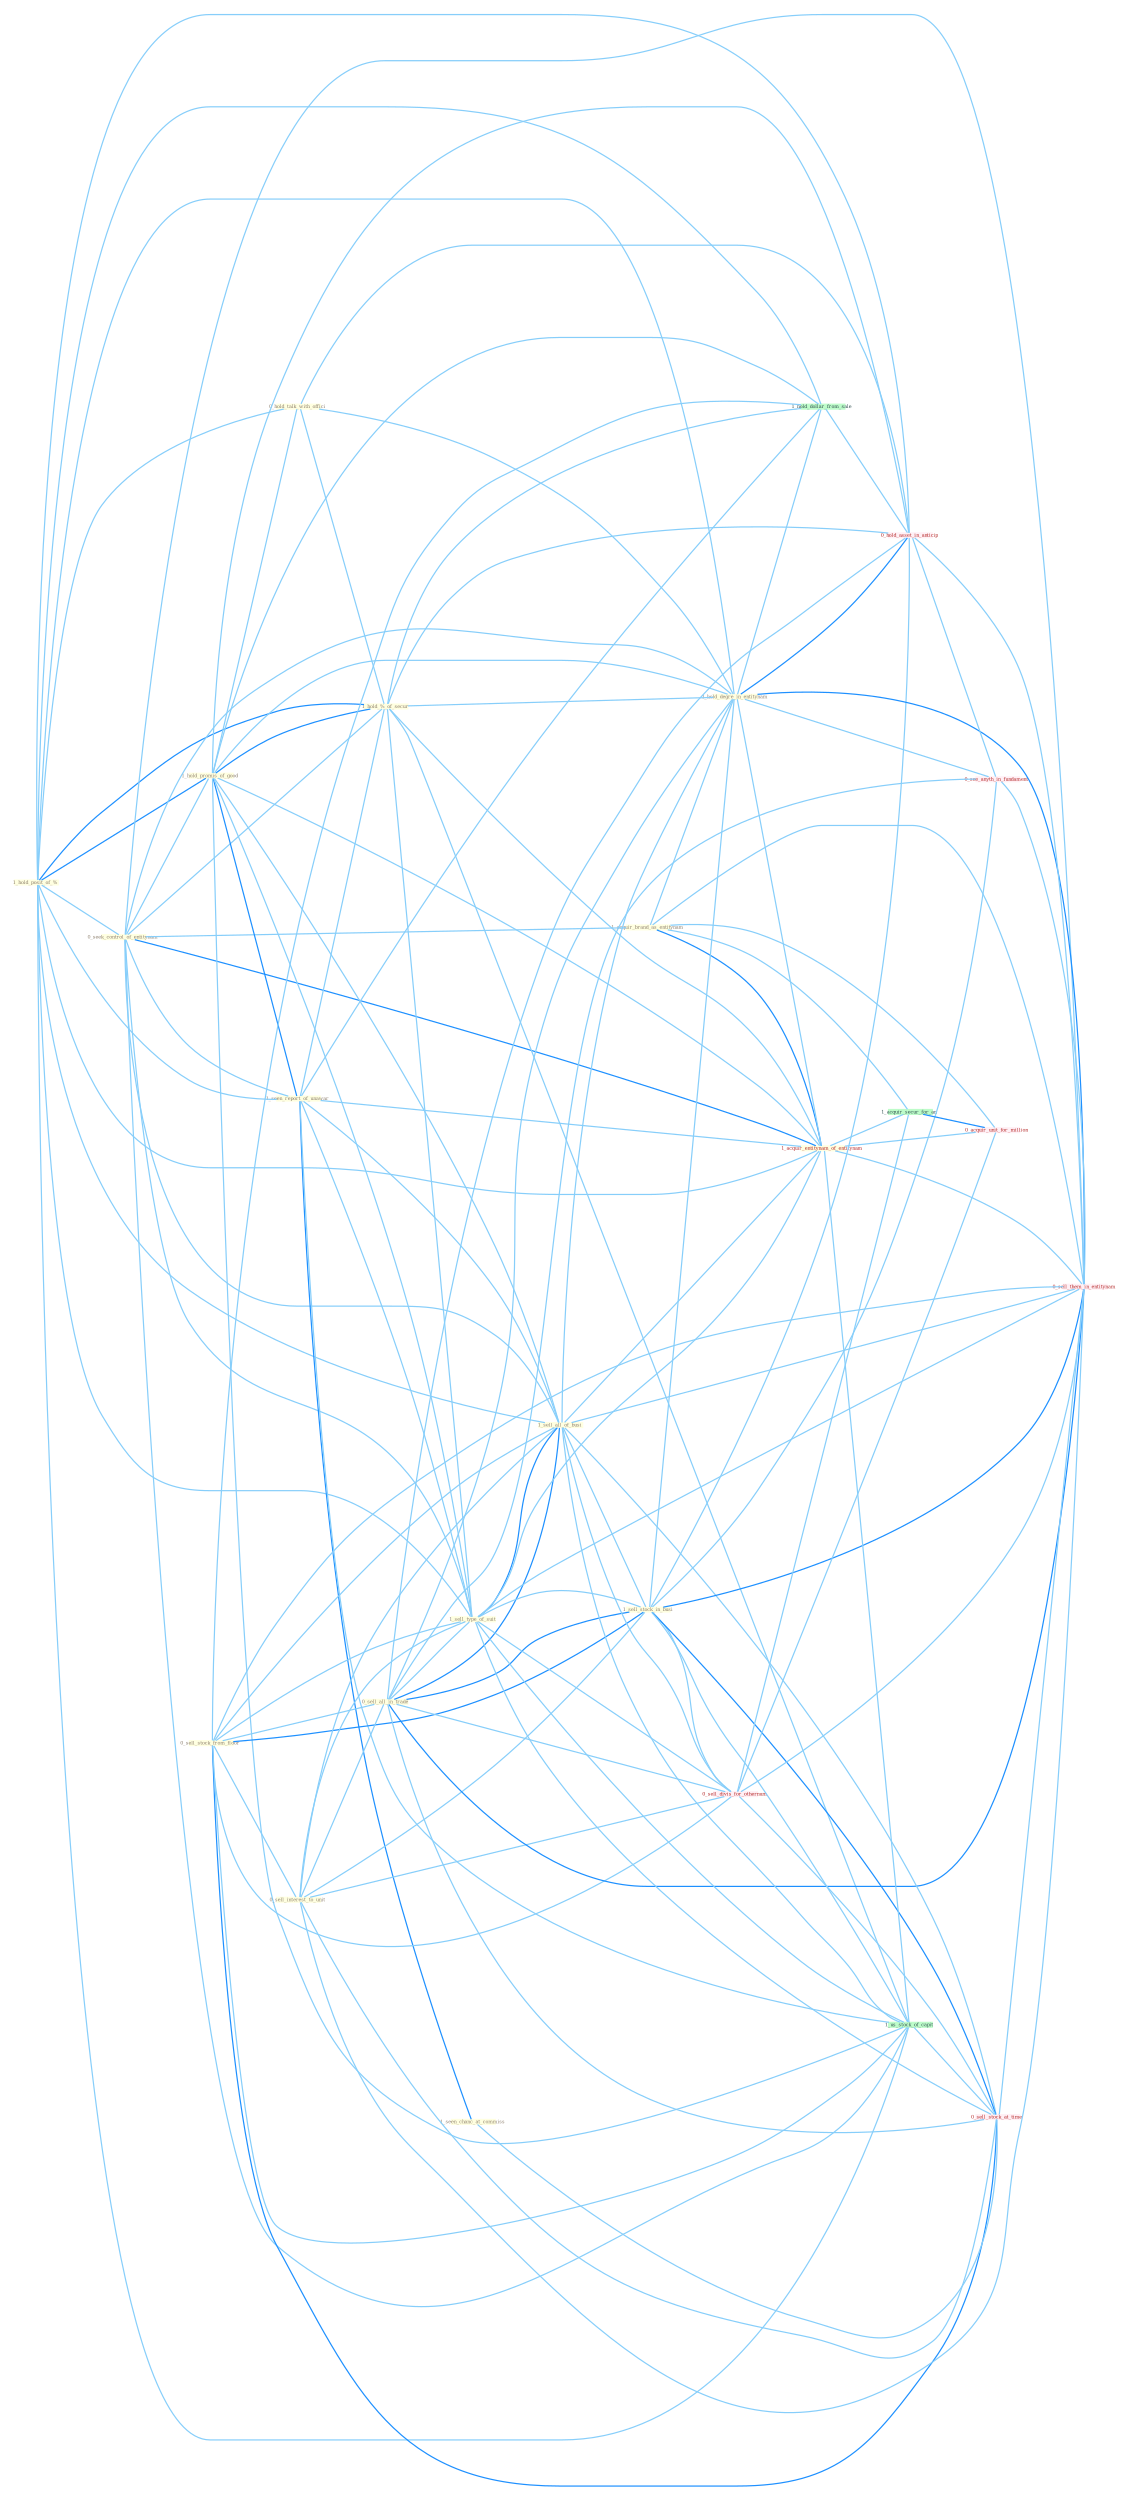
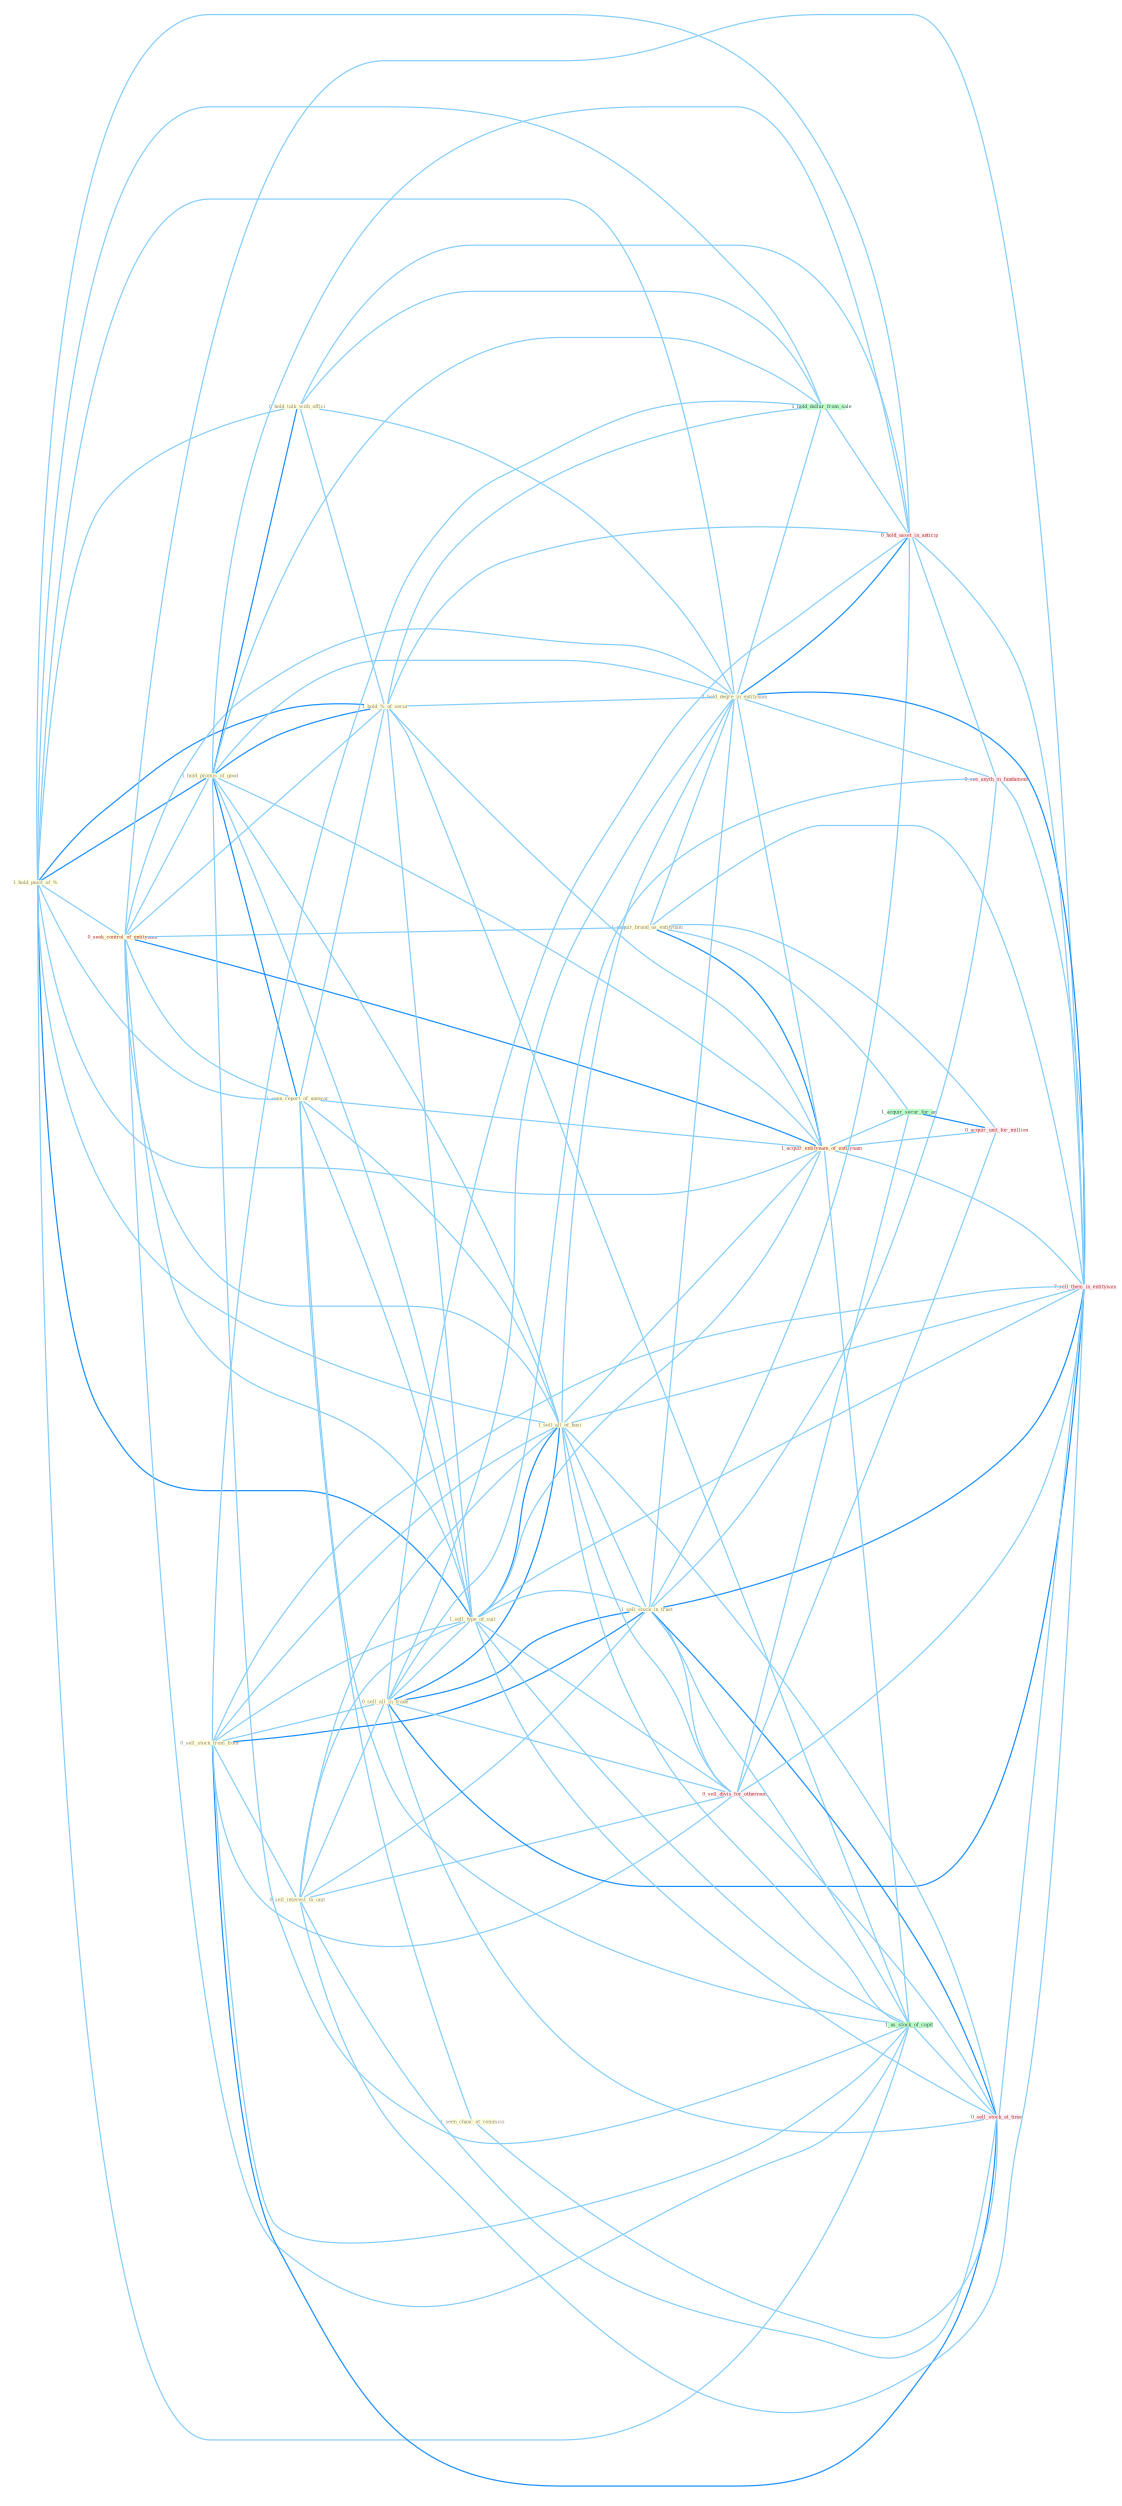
(255, 591) -> (255, 591)
(540, 737) -> (566, 291)
(124, 937) -> (124, 937)
(1085, 1287) -> (1085, 1287)
(86, 1375) -> (86, 1375)
(648, 1610) -> (648, 1610)
(368, 1772) -> (368, 1772)
